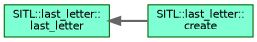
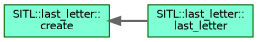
(134, 21) -> (134, 21)
